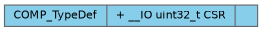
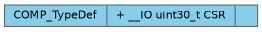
(171, 15) -> (171, 15)
